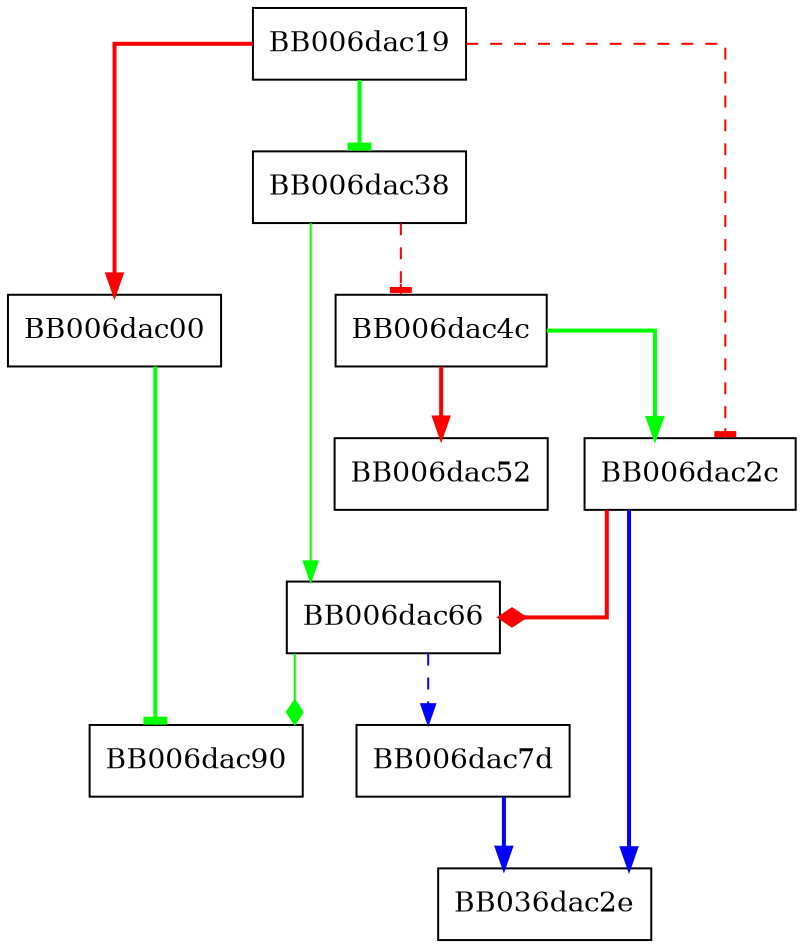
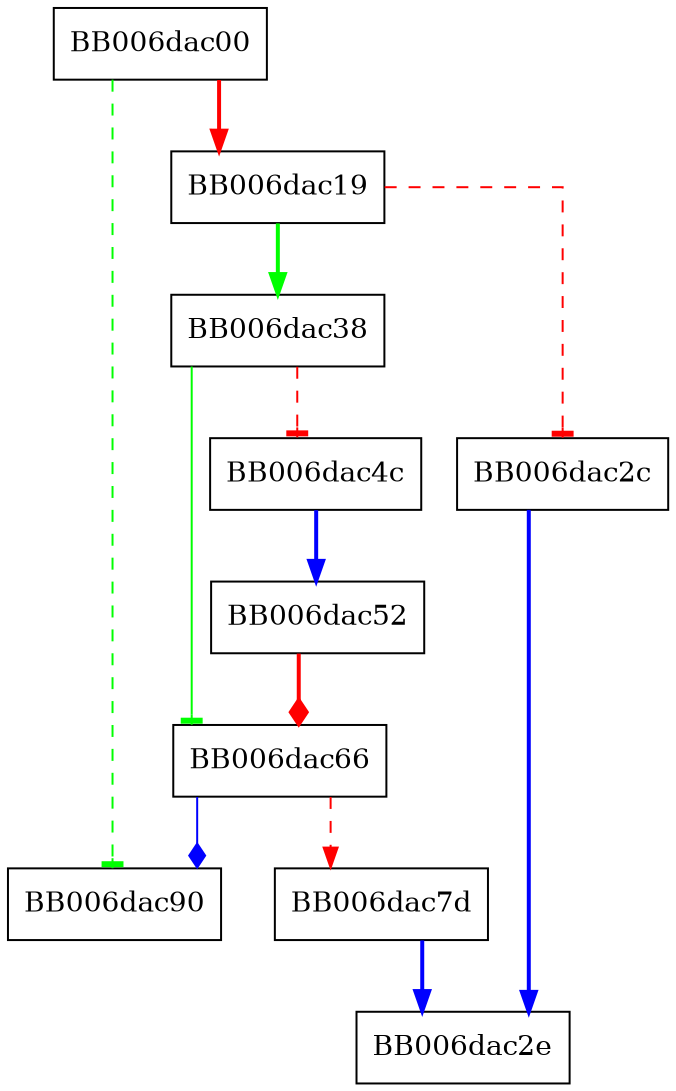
(115, 90) -> (219, 105)
(359, 110) -> (278, 249)
(645, 331) -> none
(311, 392) -> (192, 541)
(441, 392) -> (316, 536)
(155, 541) -> (113, 469)
(607, 605) -> (299, 677)
(295, 677) -> (197, 820)
(428, 679) -> (331, 822)
(545, 904) -> (463, 1048)
